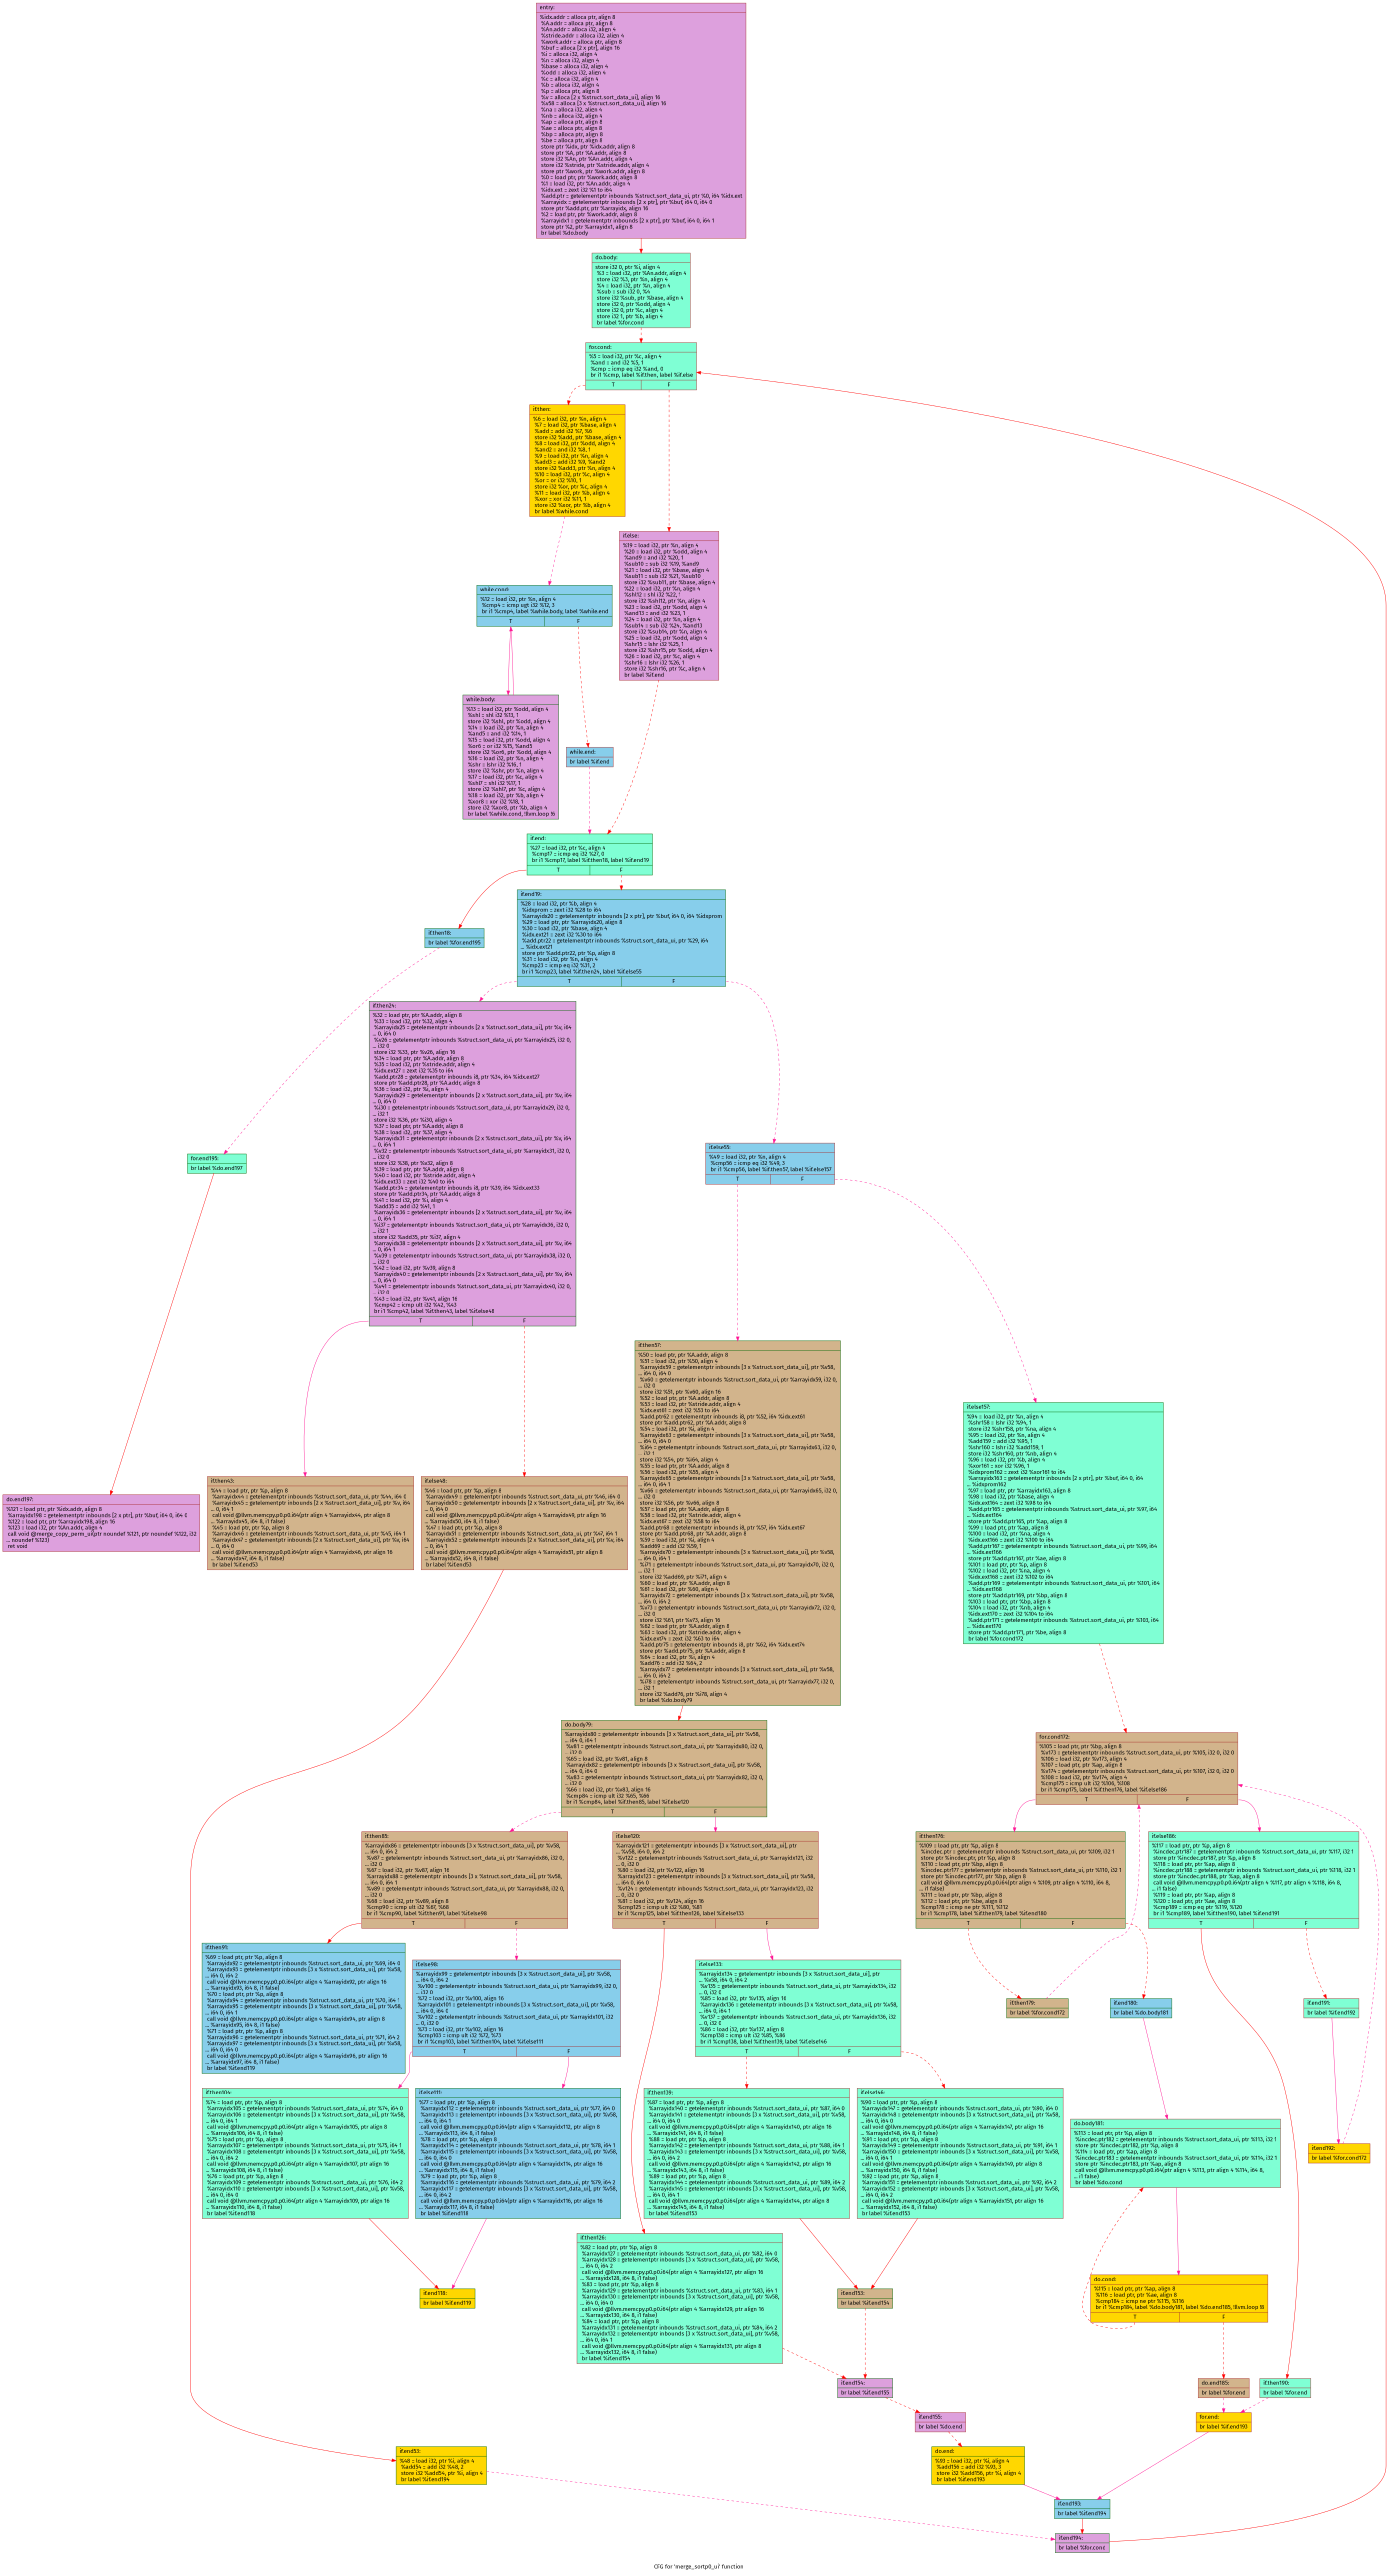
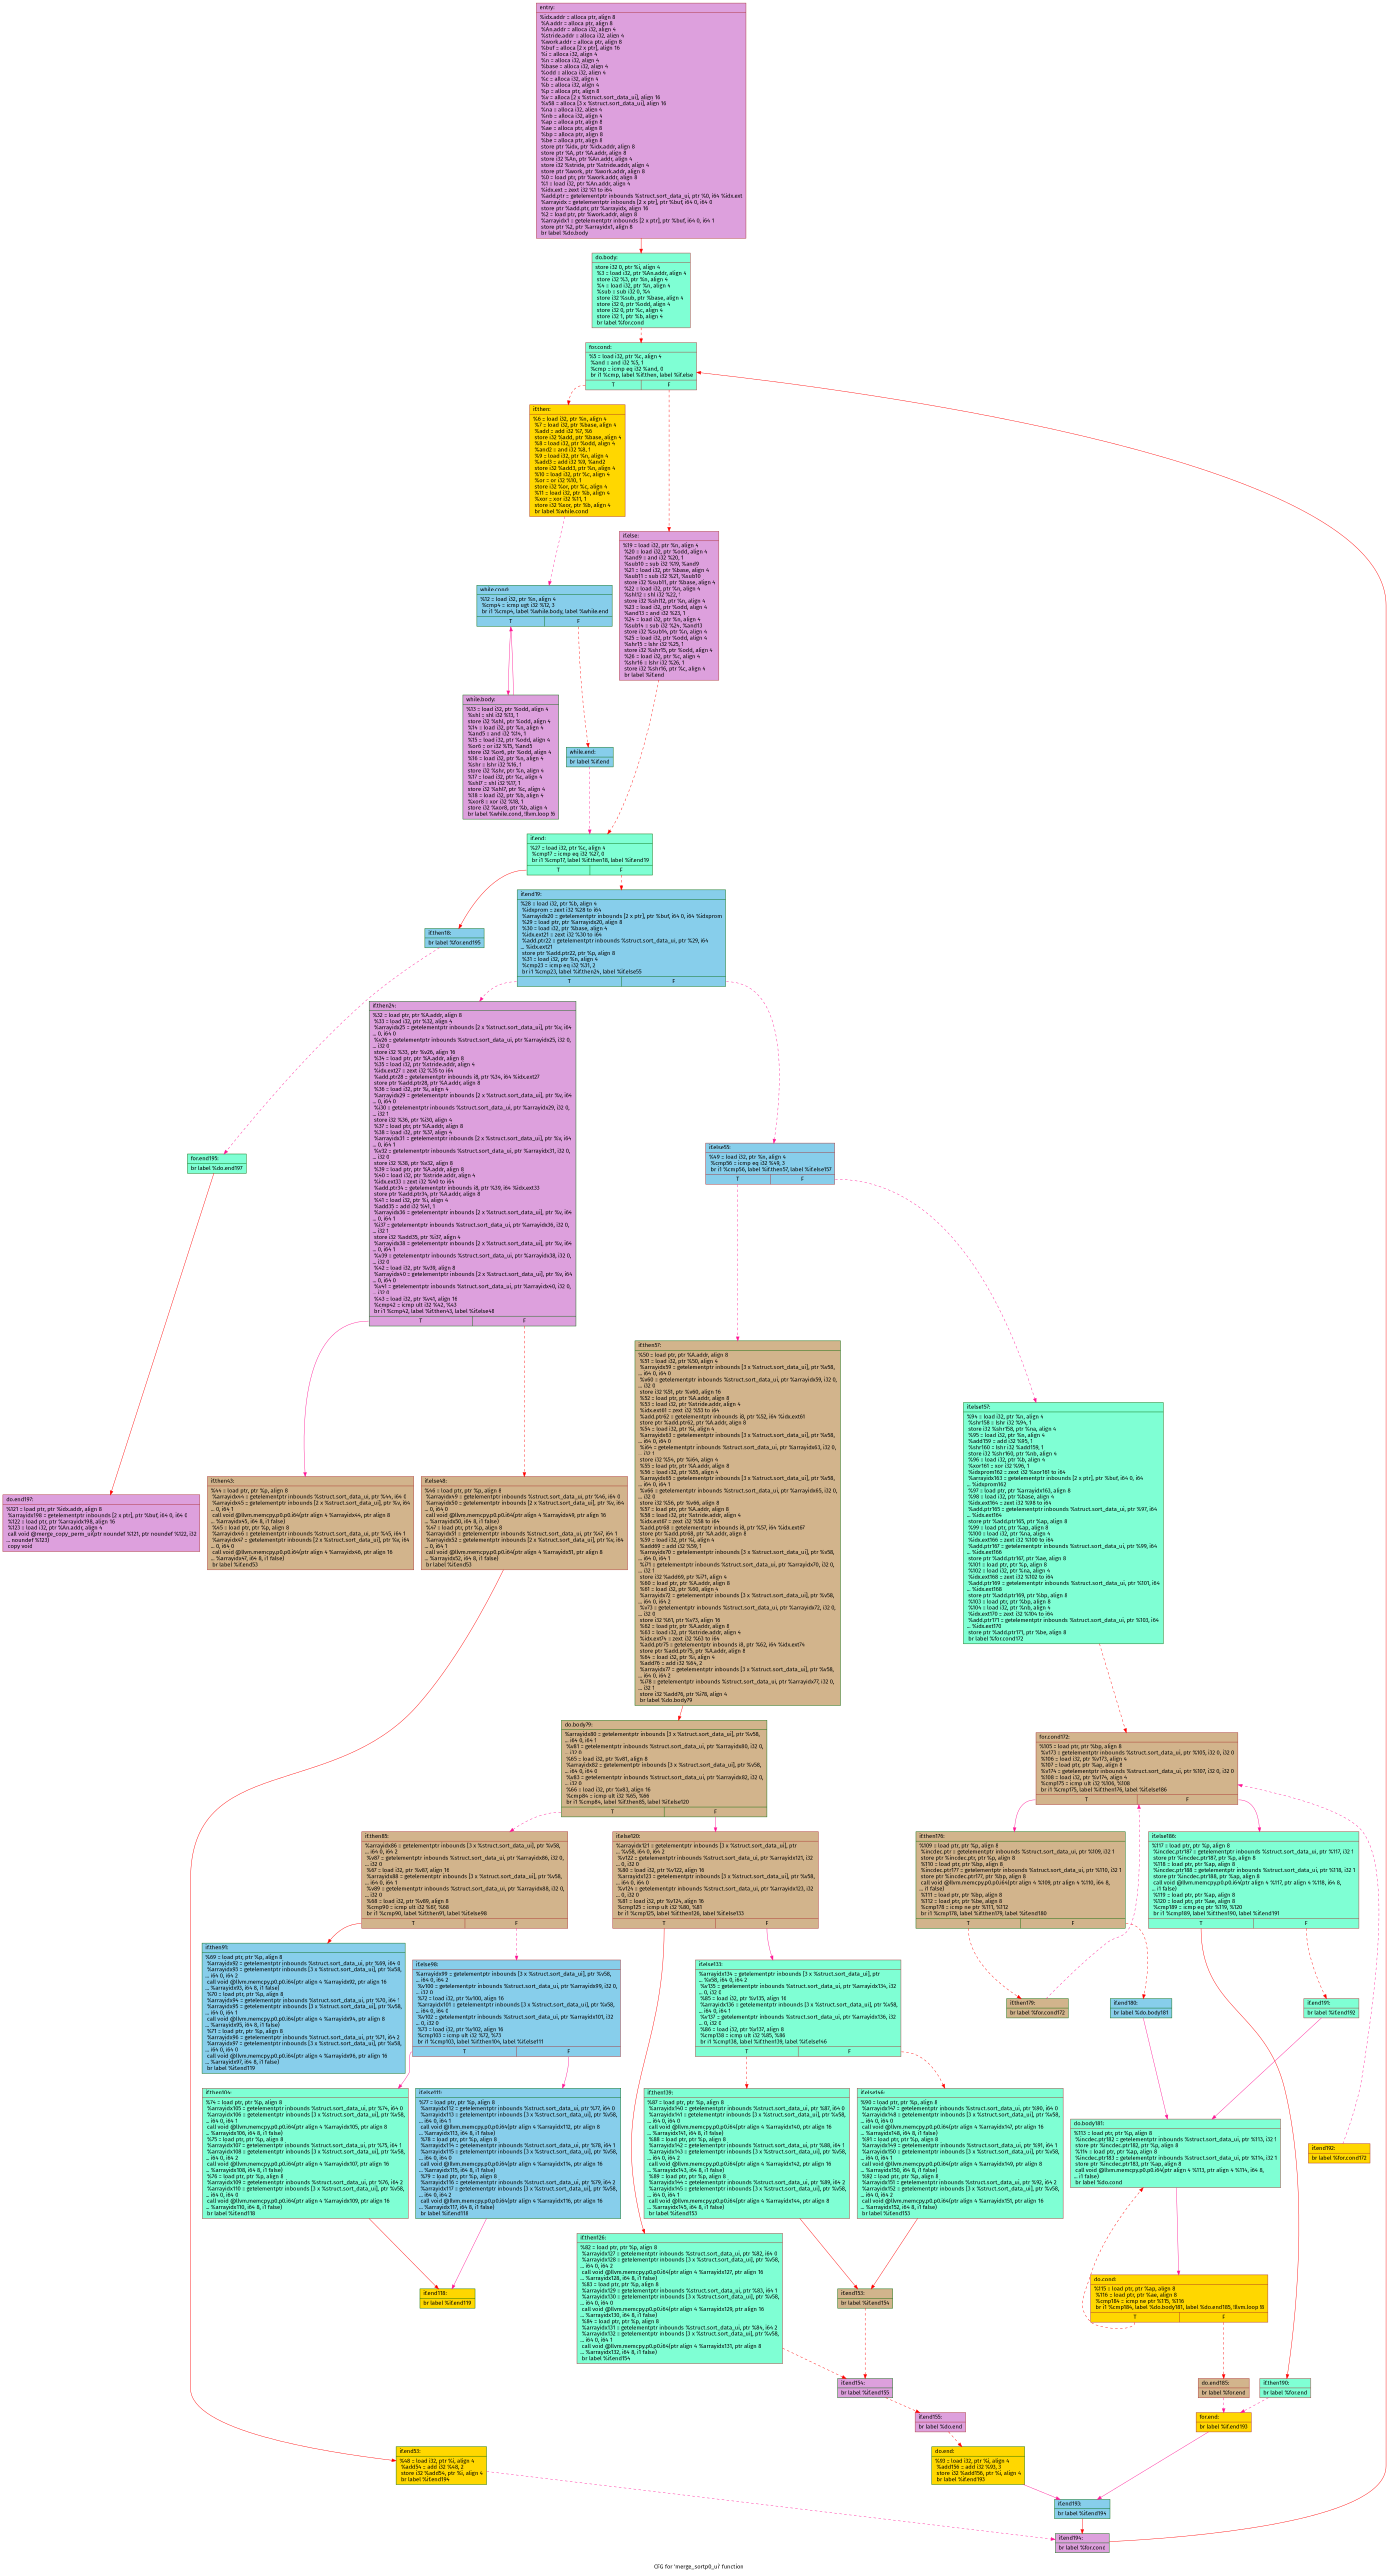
(590, 757) -> (590, 757)
(17, 1546) -> (20, 1546)
(1335, 2079) -> (1268, 2067)
